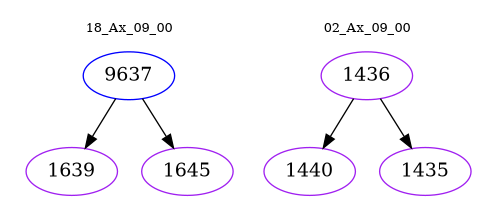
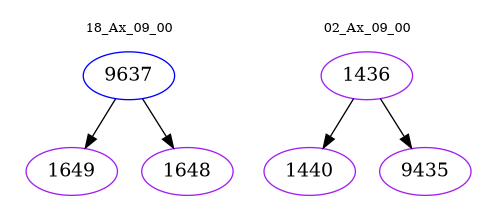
(72, 171) -> (72, 171)
(187, 171) -> (187, 171)
(425, 171) -> (425, 171)
